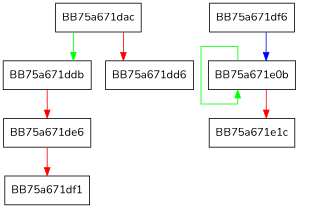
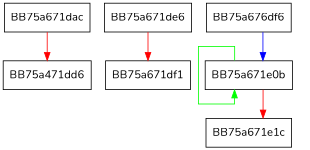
(252, 18) -> (249, 18)
(47, 75) -> none
(150, 75) -> (47, 75)
